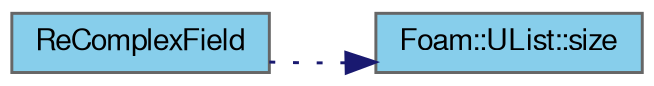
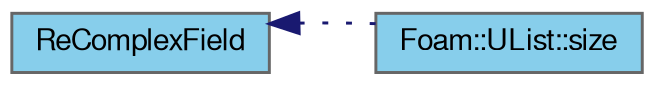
(308, 63) -> (338, 23)
